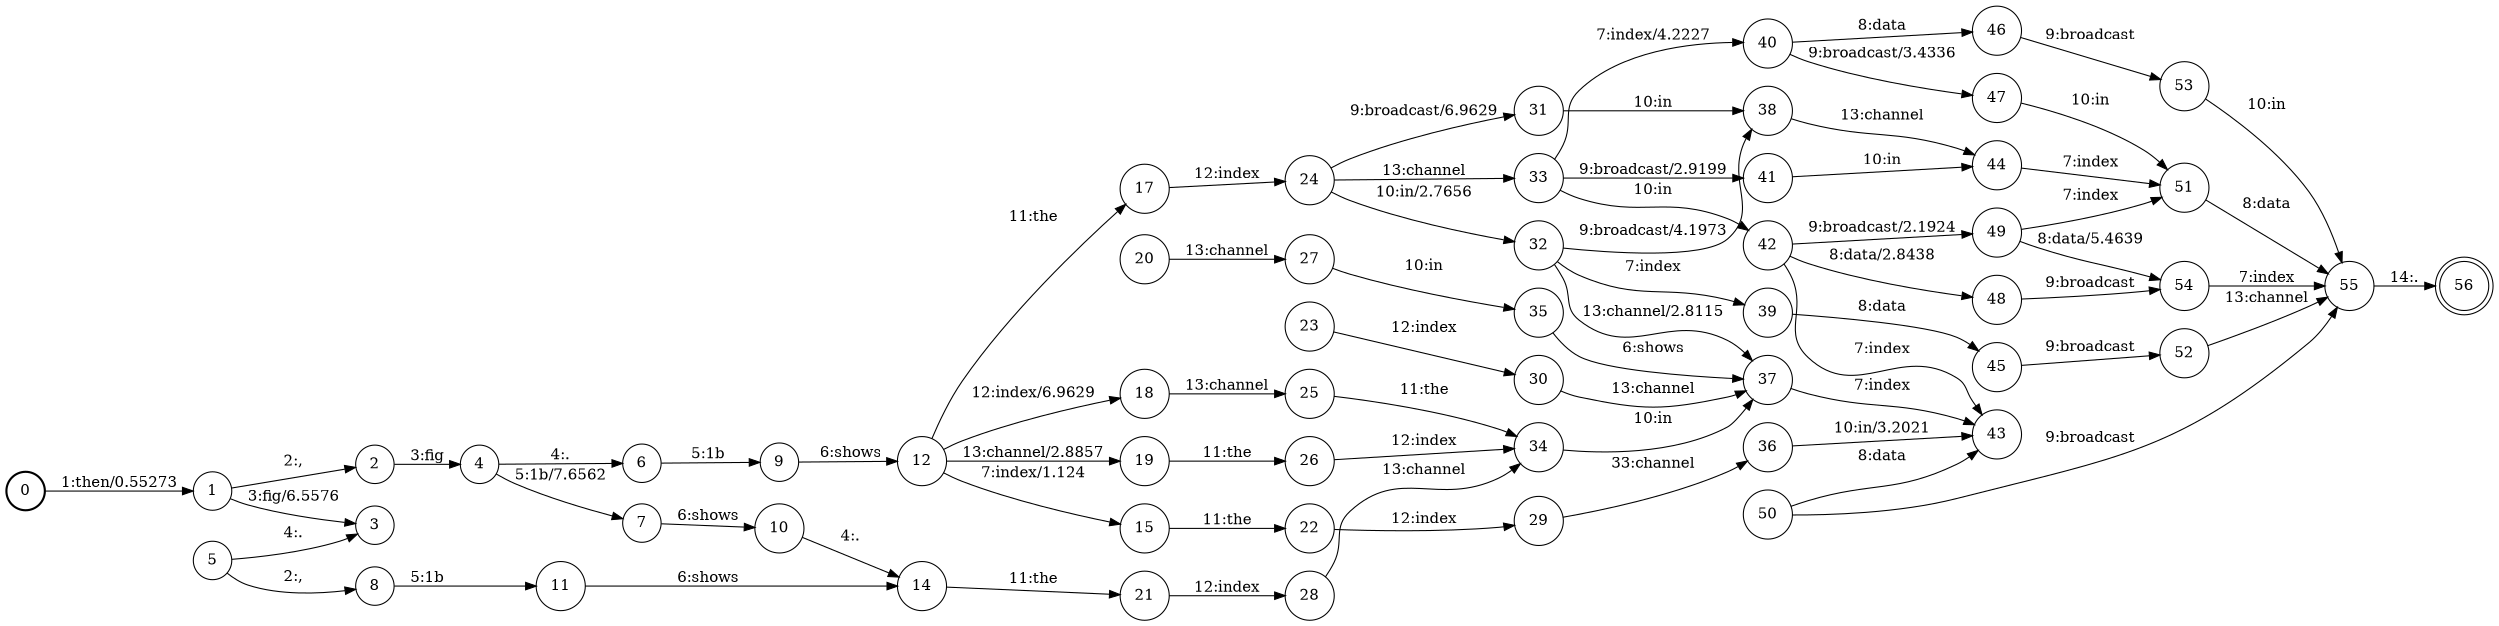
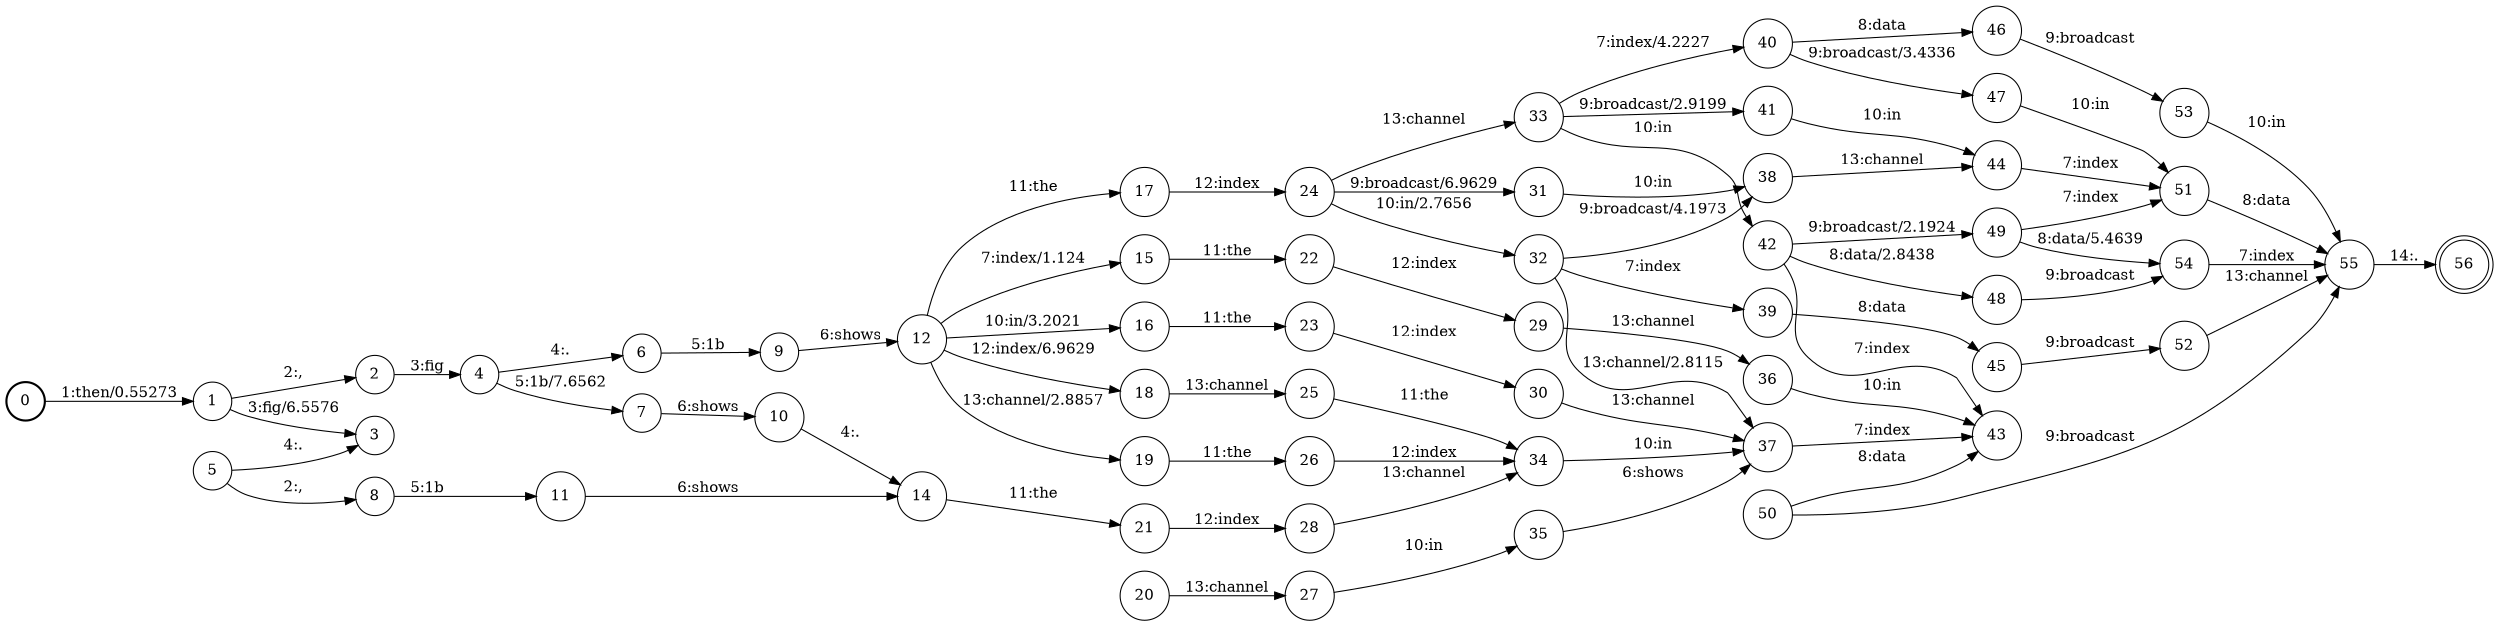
none -> (1145, 327)
(1882, 429) -> (1882, 386)
(1653, 464) -> (1653, 322)
